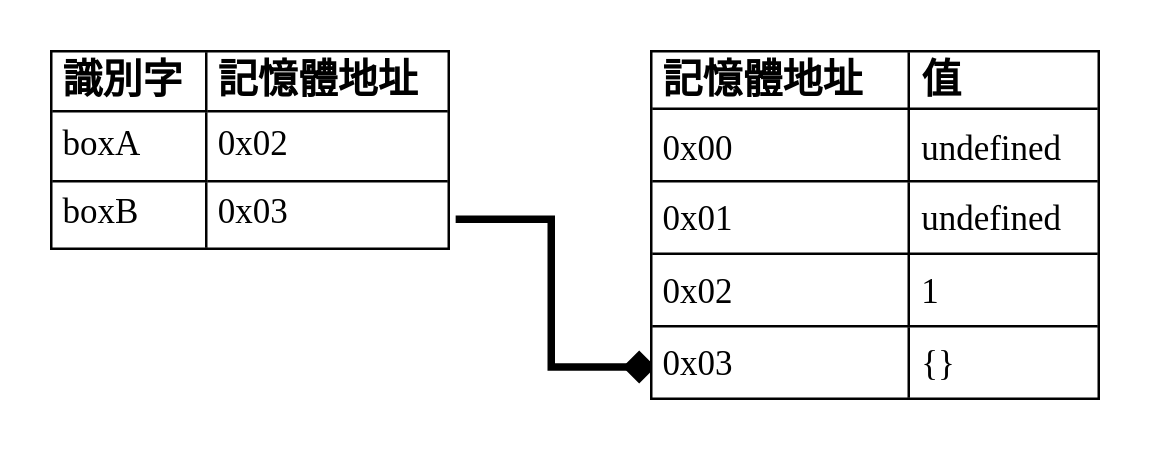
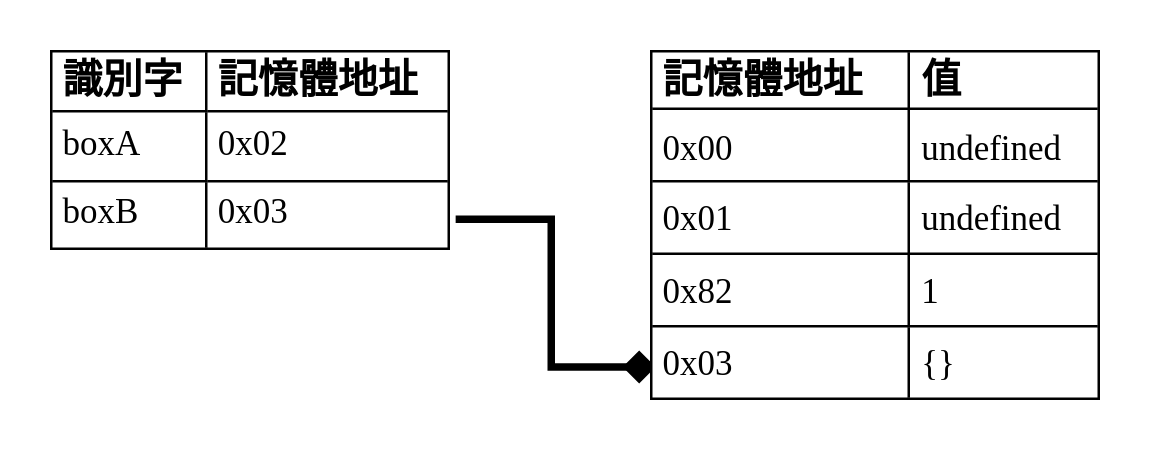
(757, 213) -> (757, 213)
